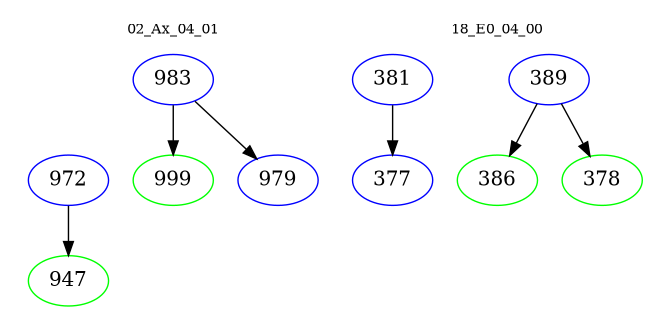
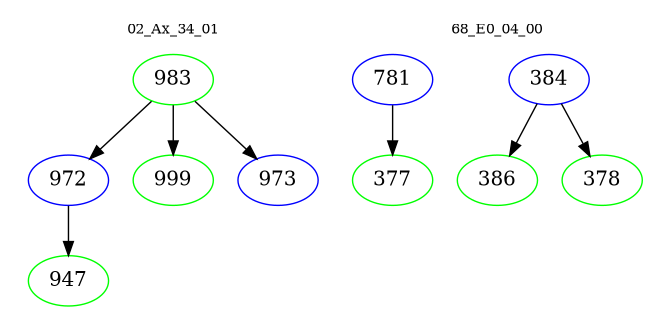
(173, 30) -> (173, 30)
(497, 30) -> (497, 30)
(173, 80) -> (173, 80)
(393, 80) -> (393, 80)
(549, 80) -> (549, 80)
none -> (126, 125)
(278, 180) -> (278, 180)
(393, 180) -> (393, 180)
